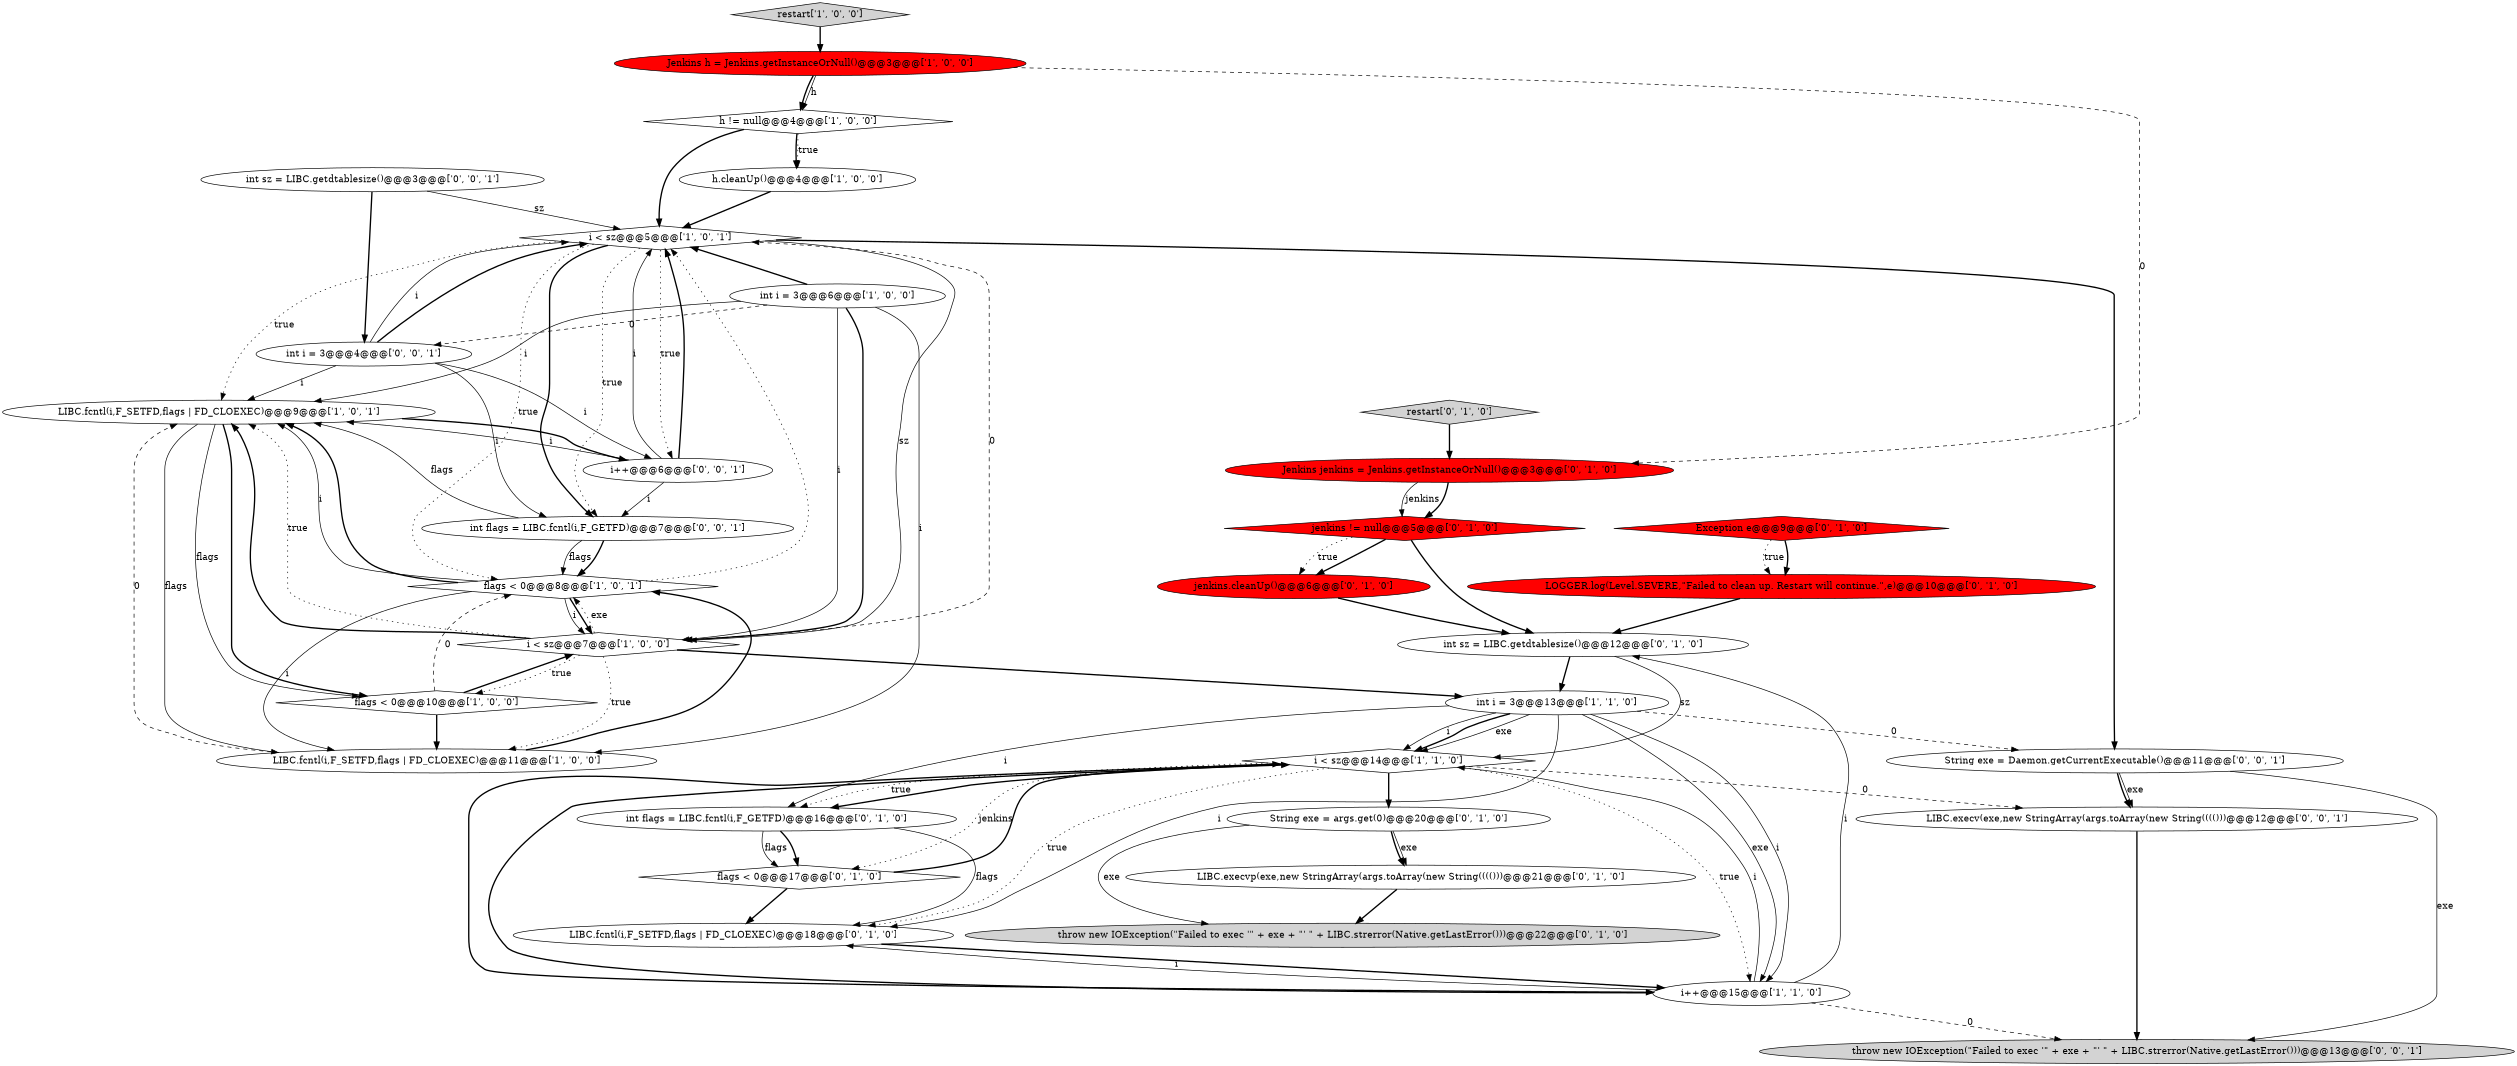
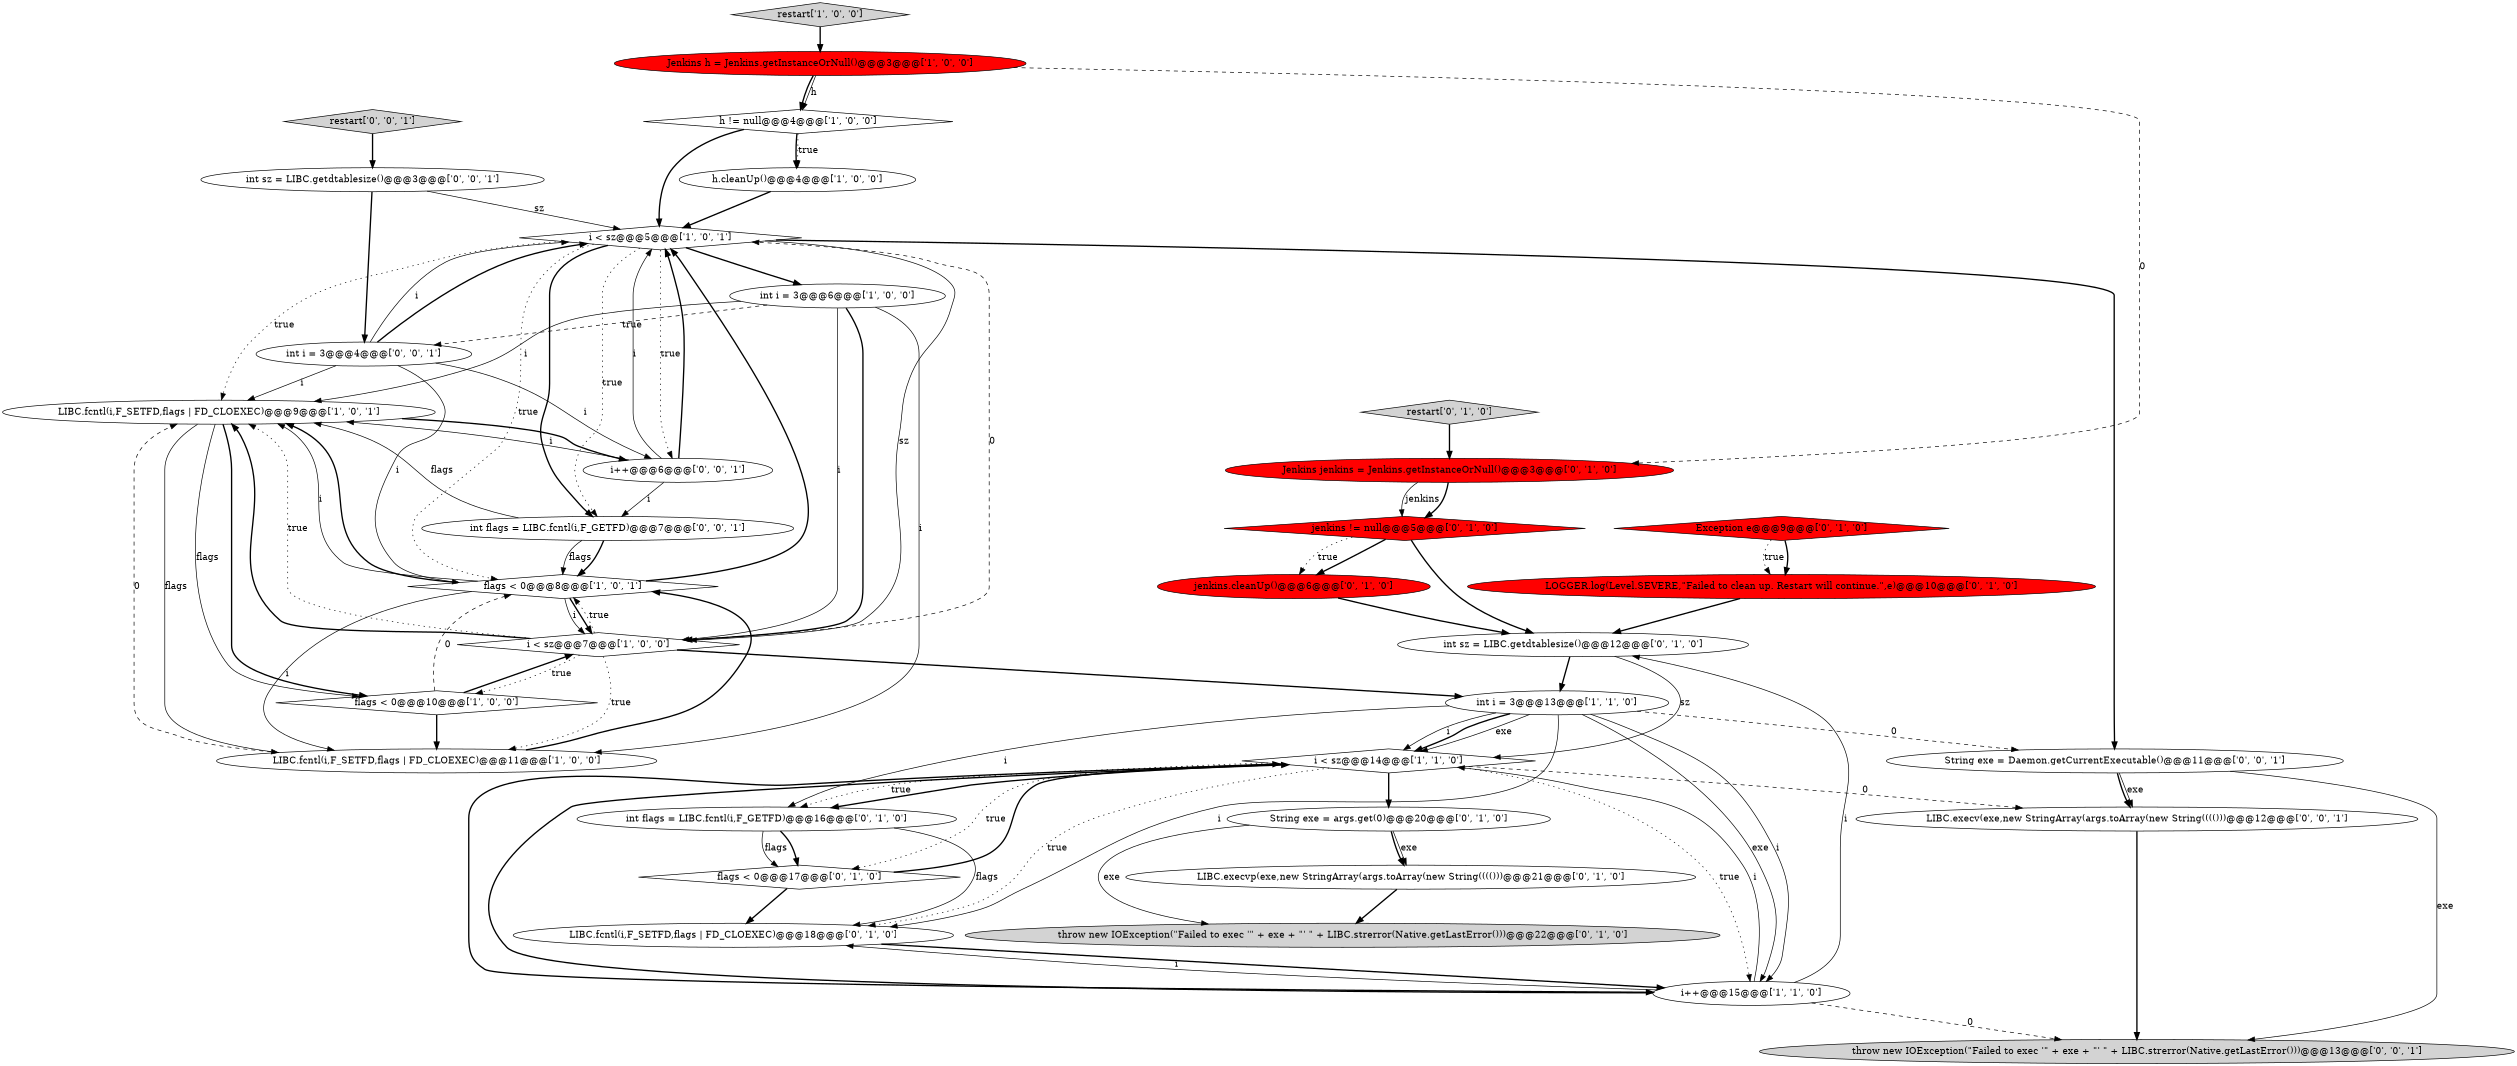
none -> (373, 122)
(753, 267) -> (740, 265)
(632, 325) -> (632, 325)
(492, 429) -> (388, 474)
(797, 463) -> (797, 463)
(599, 616) -> (599, 616)
(996, 819) -> (996, 819)
